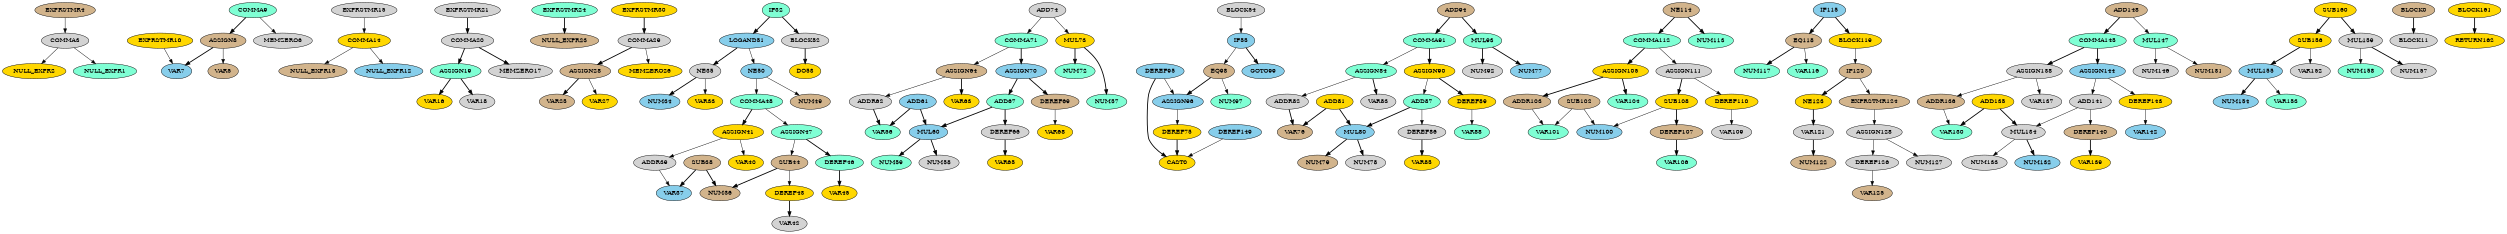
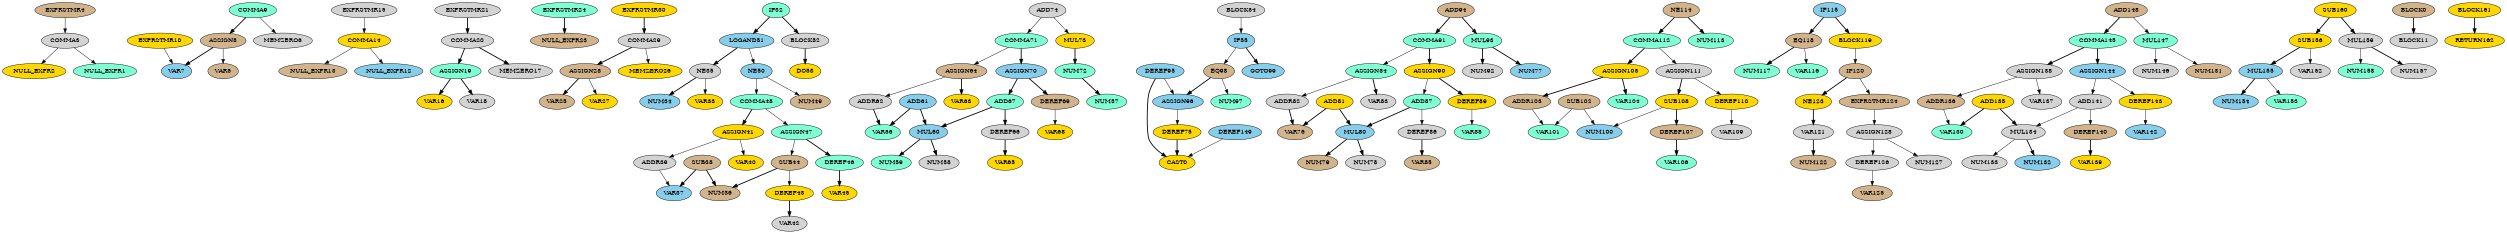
(1100, 66) -> (1089, 85)
(1422, 163) -> (1422, 163)
